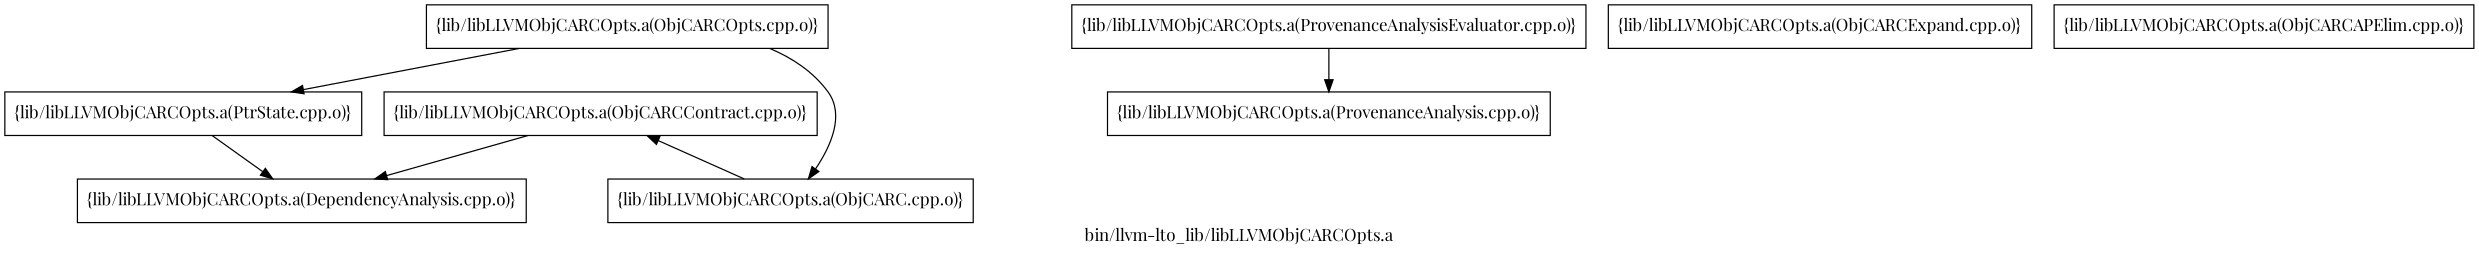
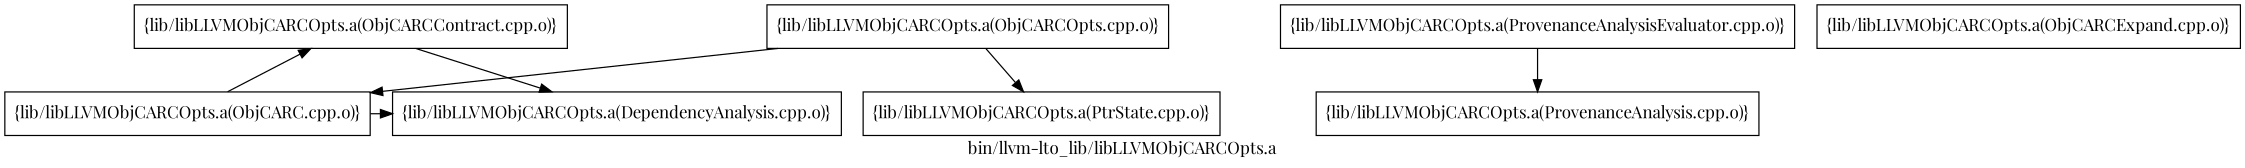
(2264, 27) -> none
(238, 154) -> (375, 114)
